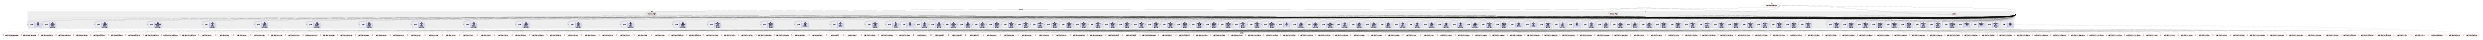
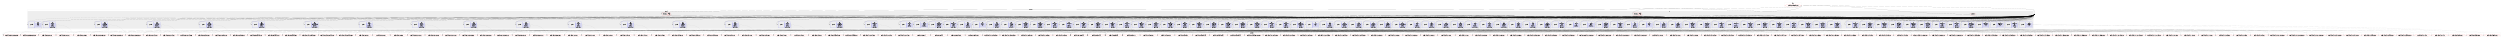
none -> (134, 35)
(1376, 35) -> (1411, 35)
(1586, 35) -> (1587, 35)
(1936, 35) -> (1920, 35)
